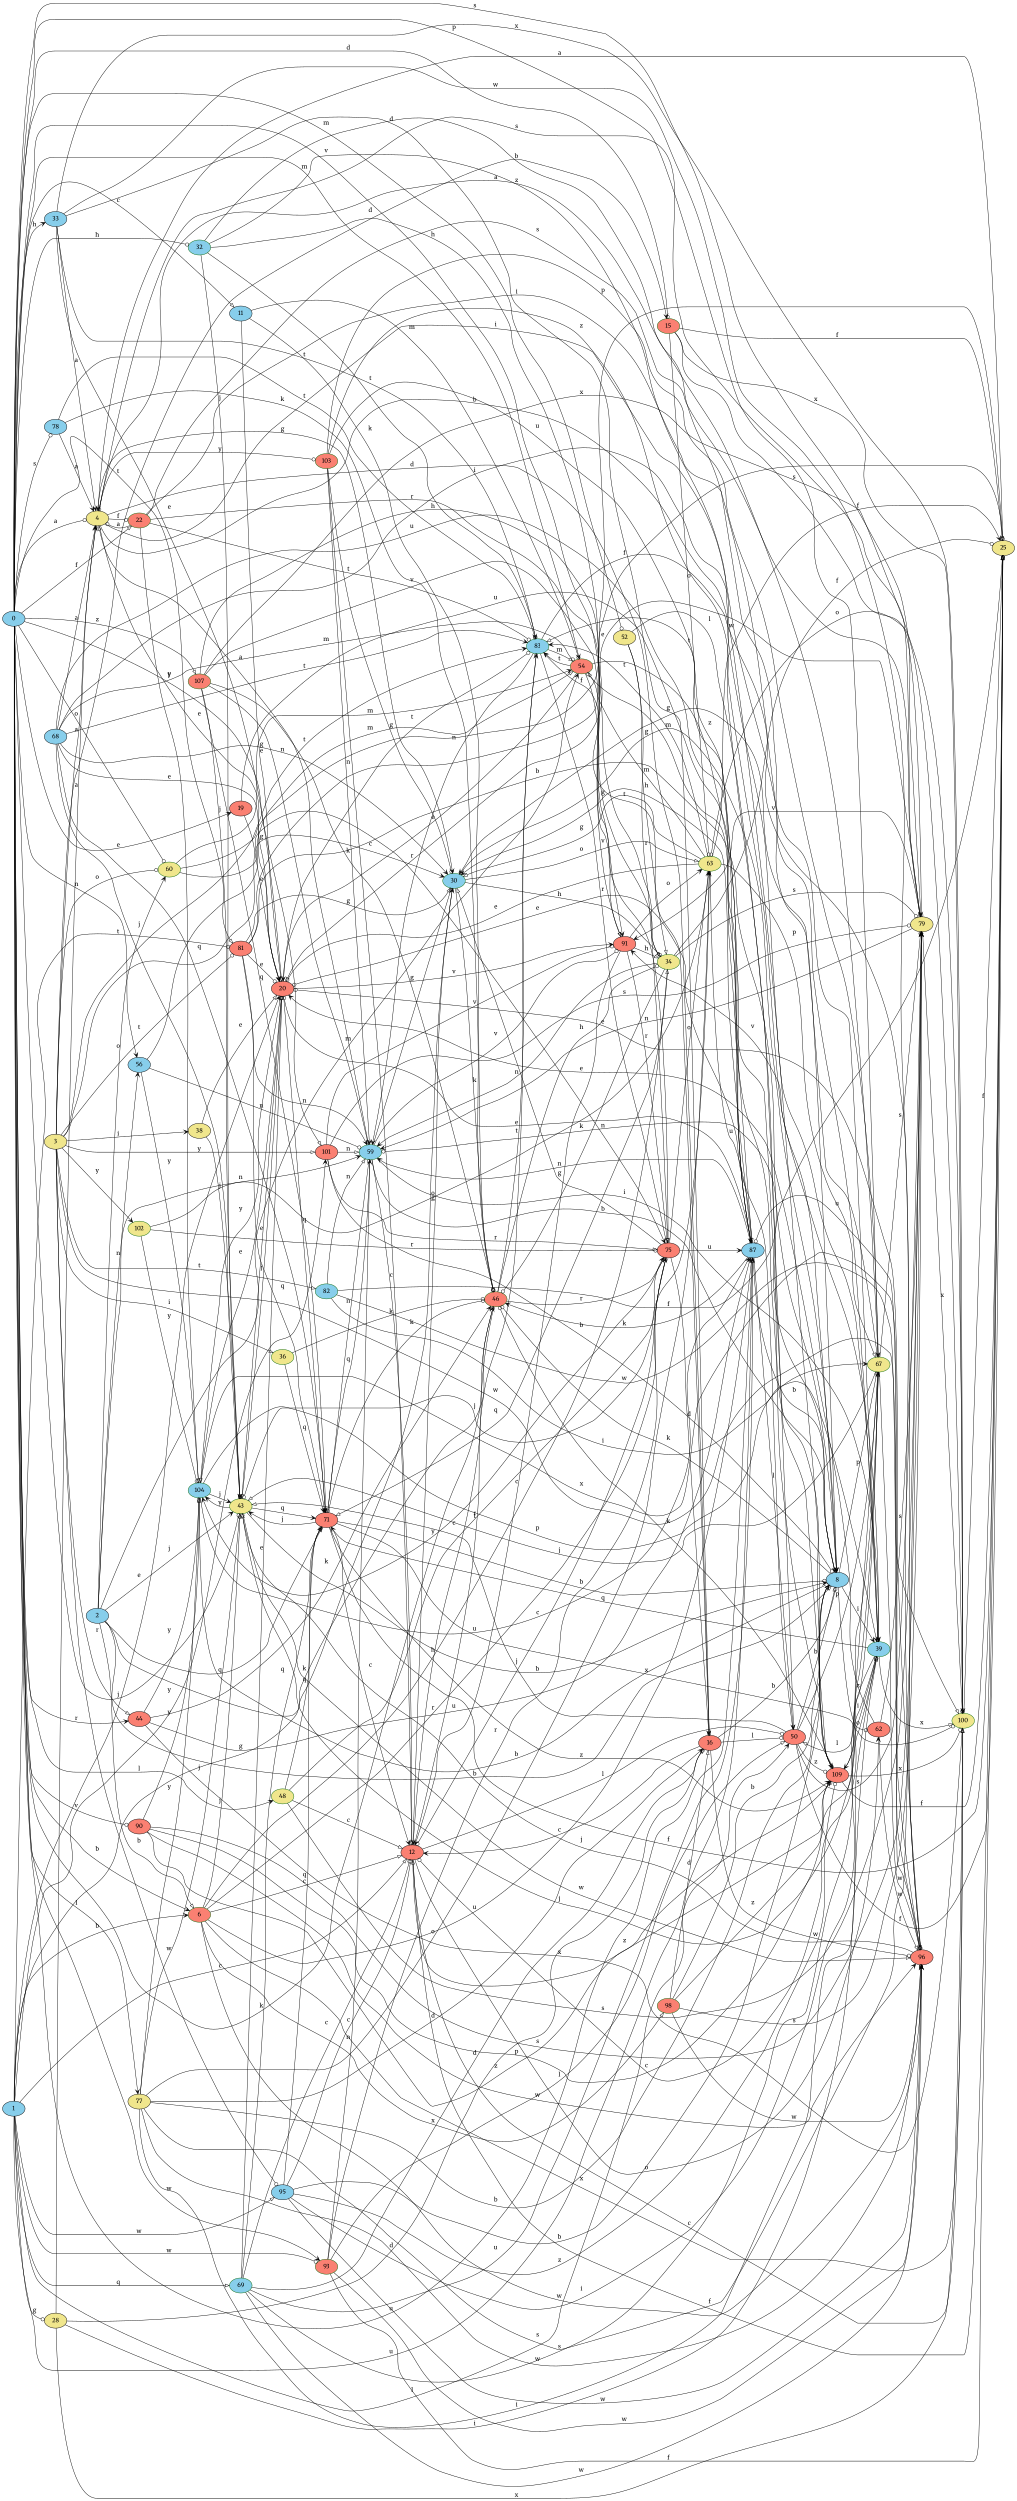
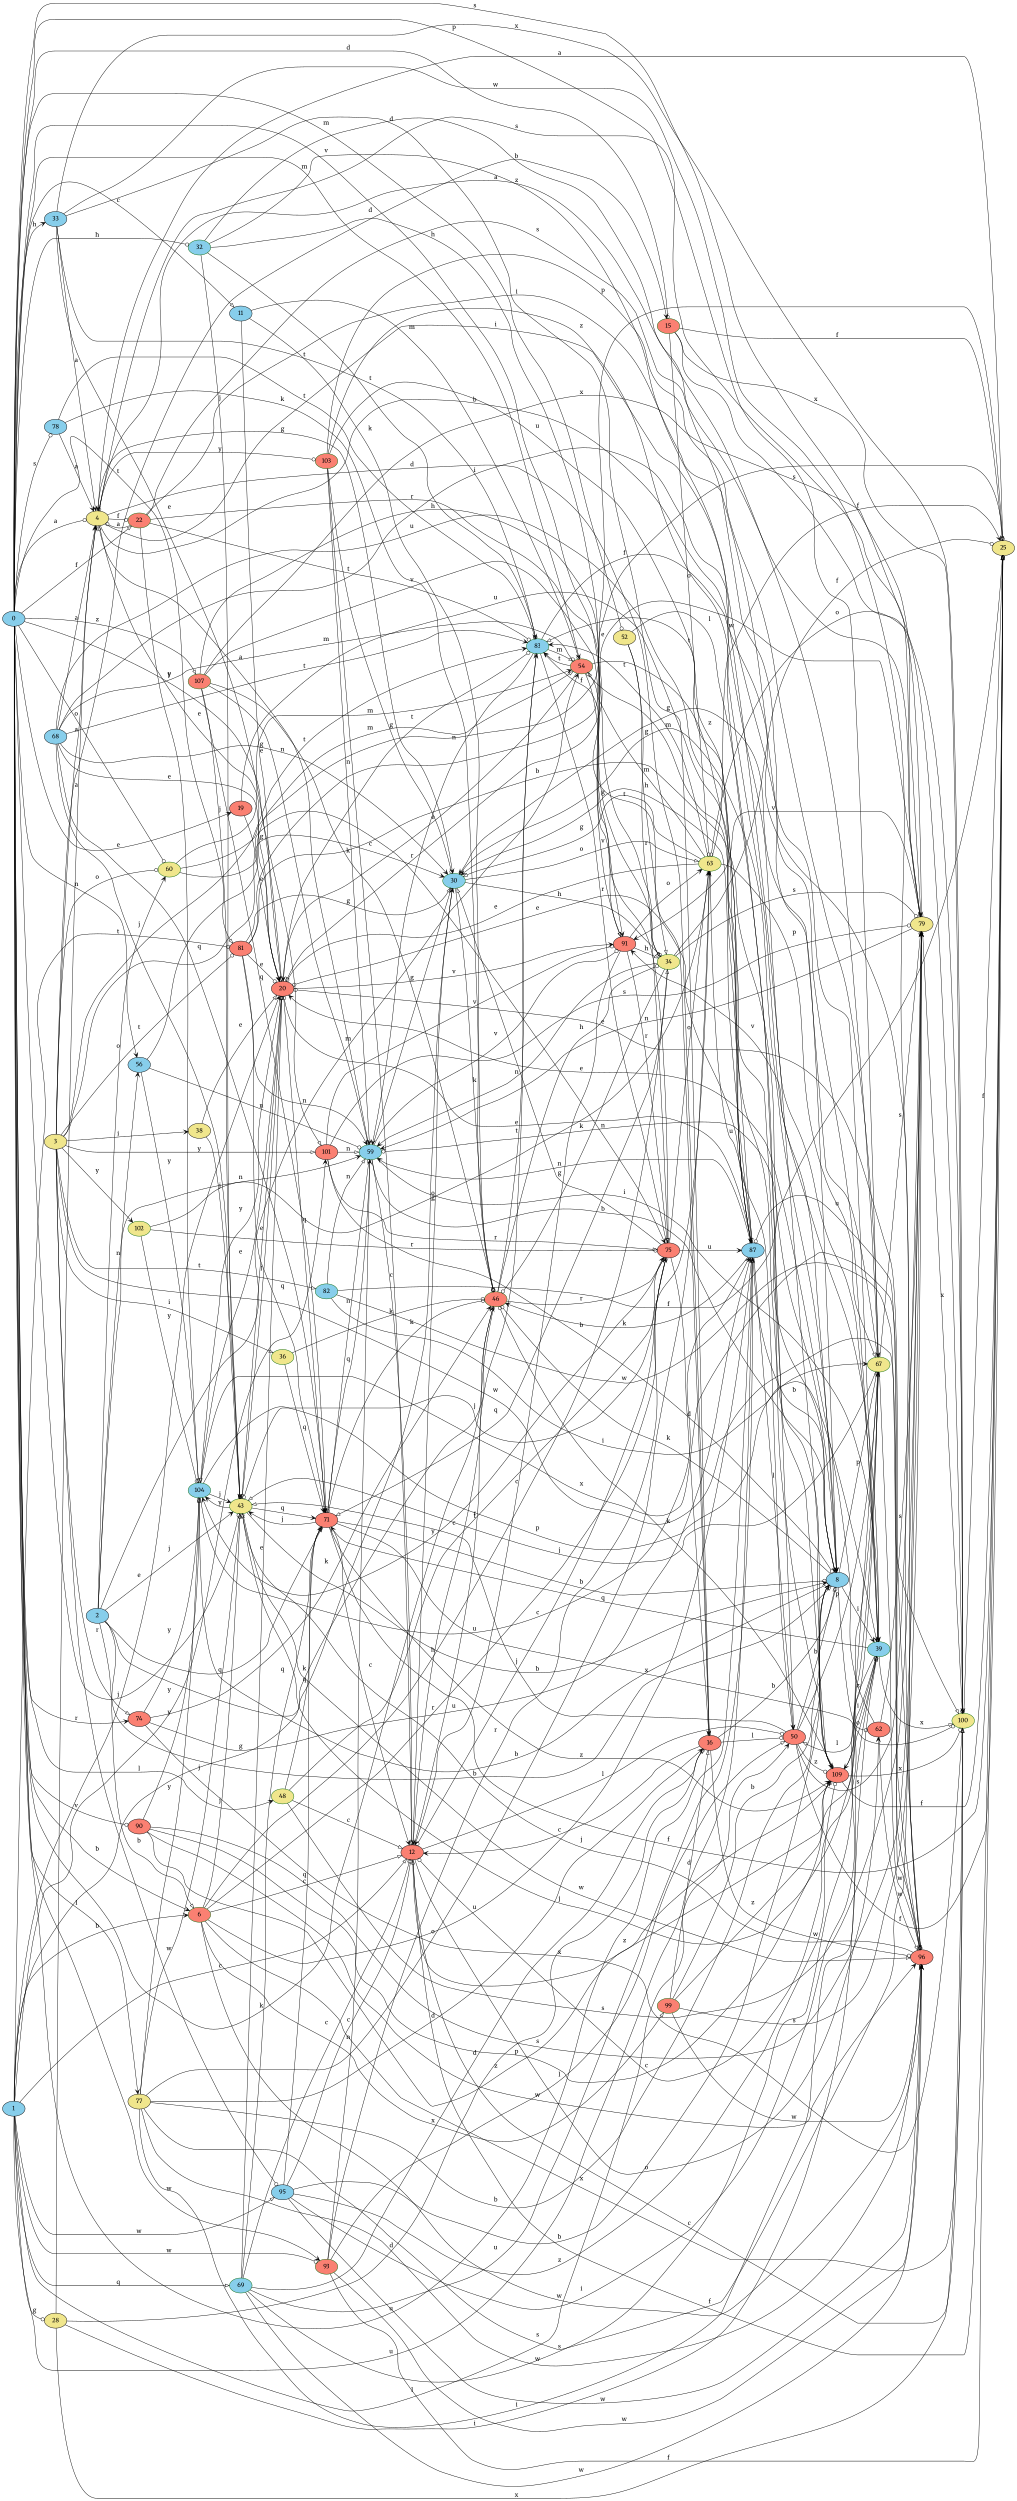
(139, 1719) -> (139, 1719)
(668, 2006) -> (668, 2006)
